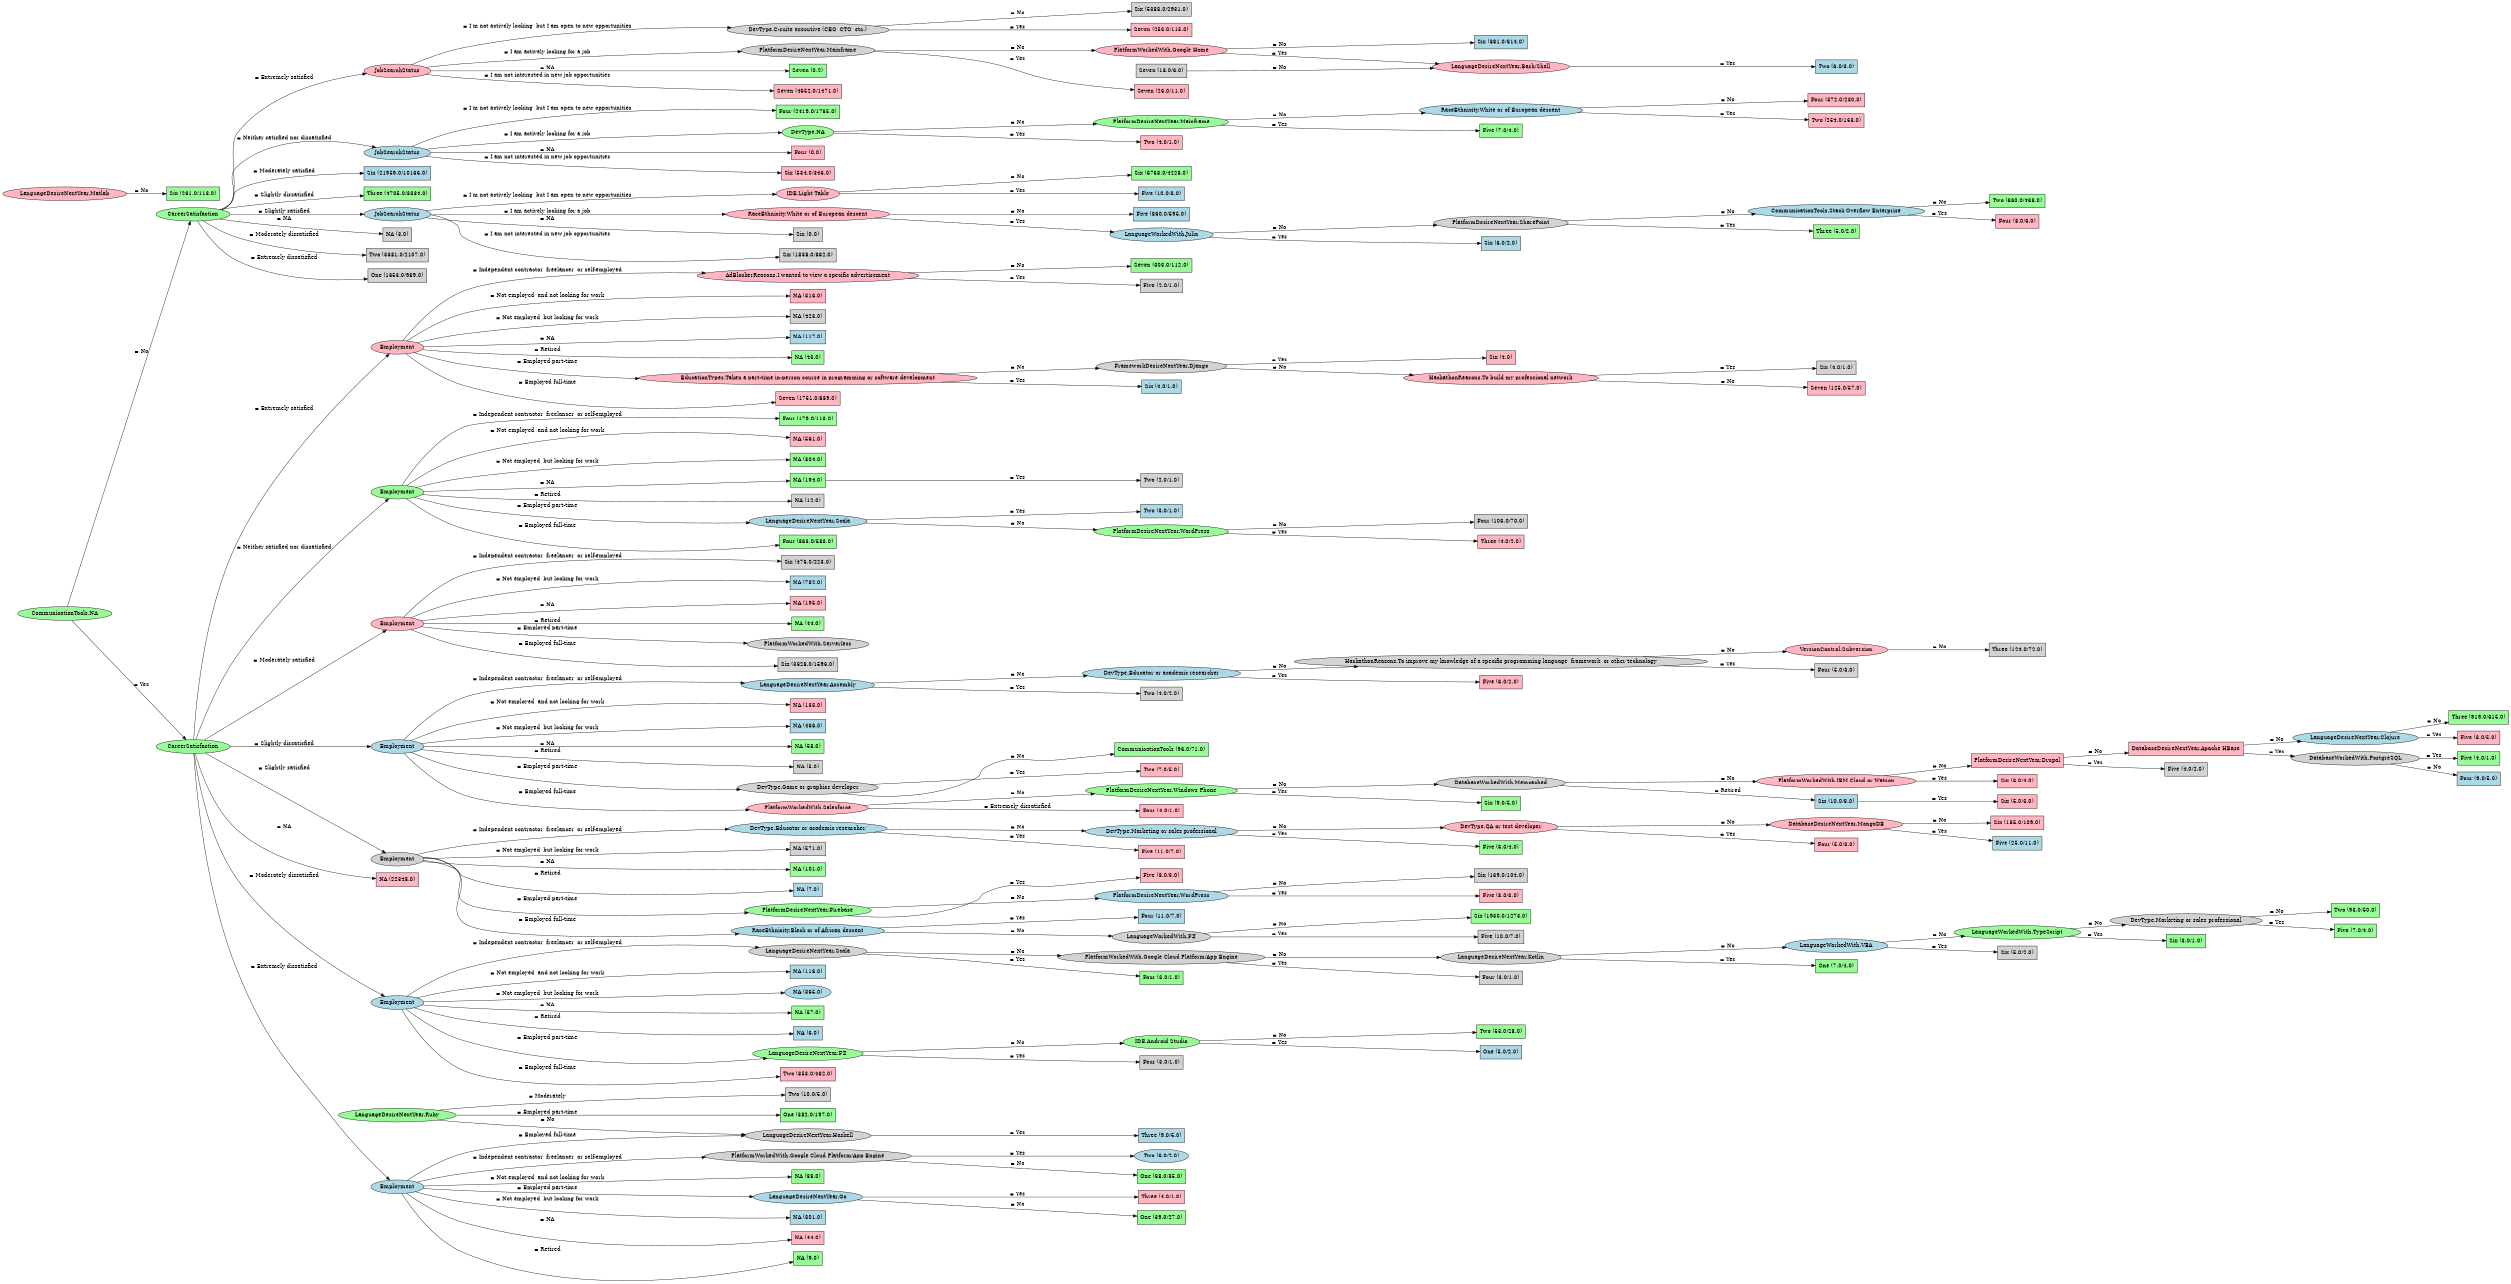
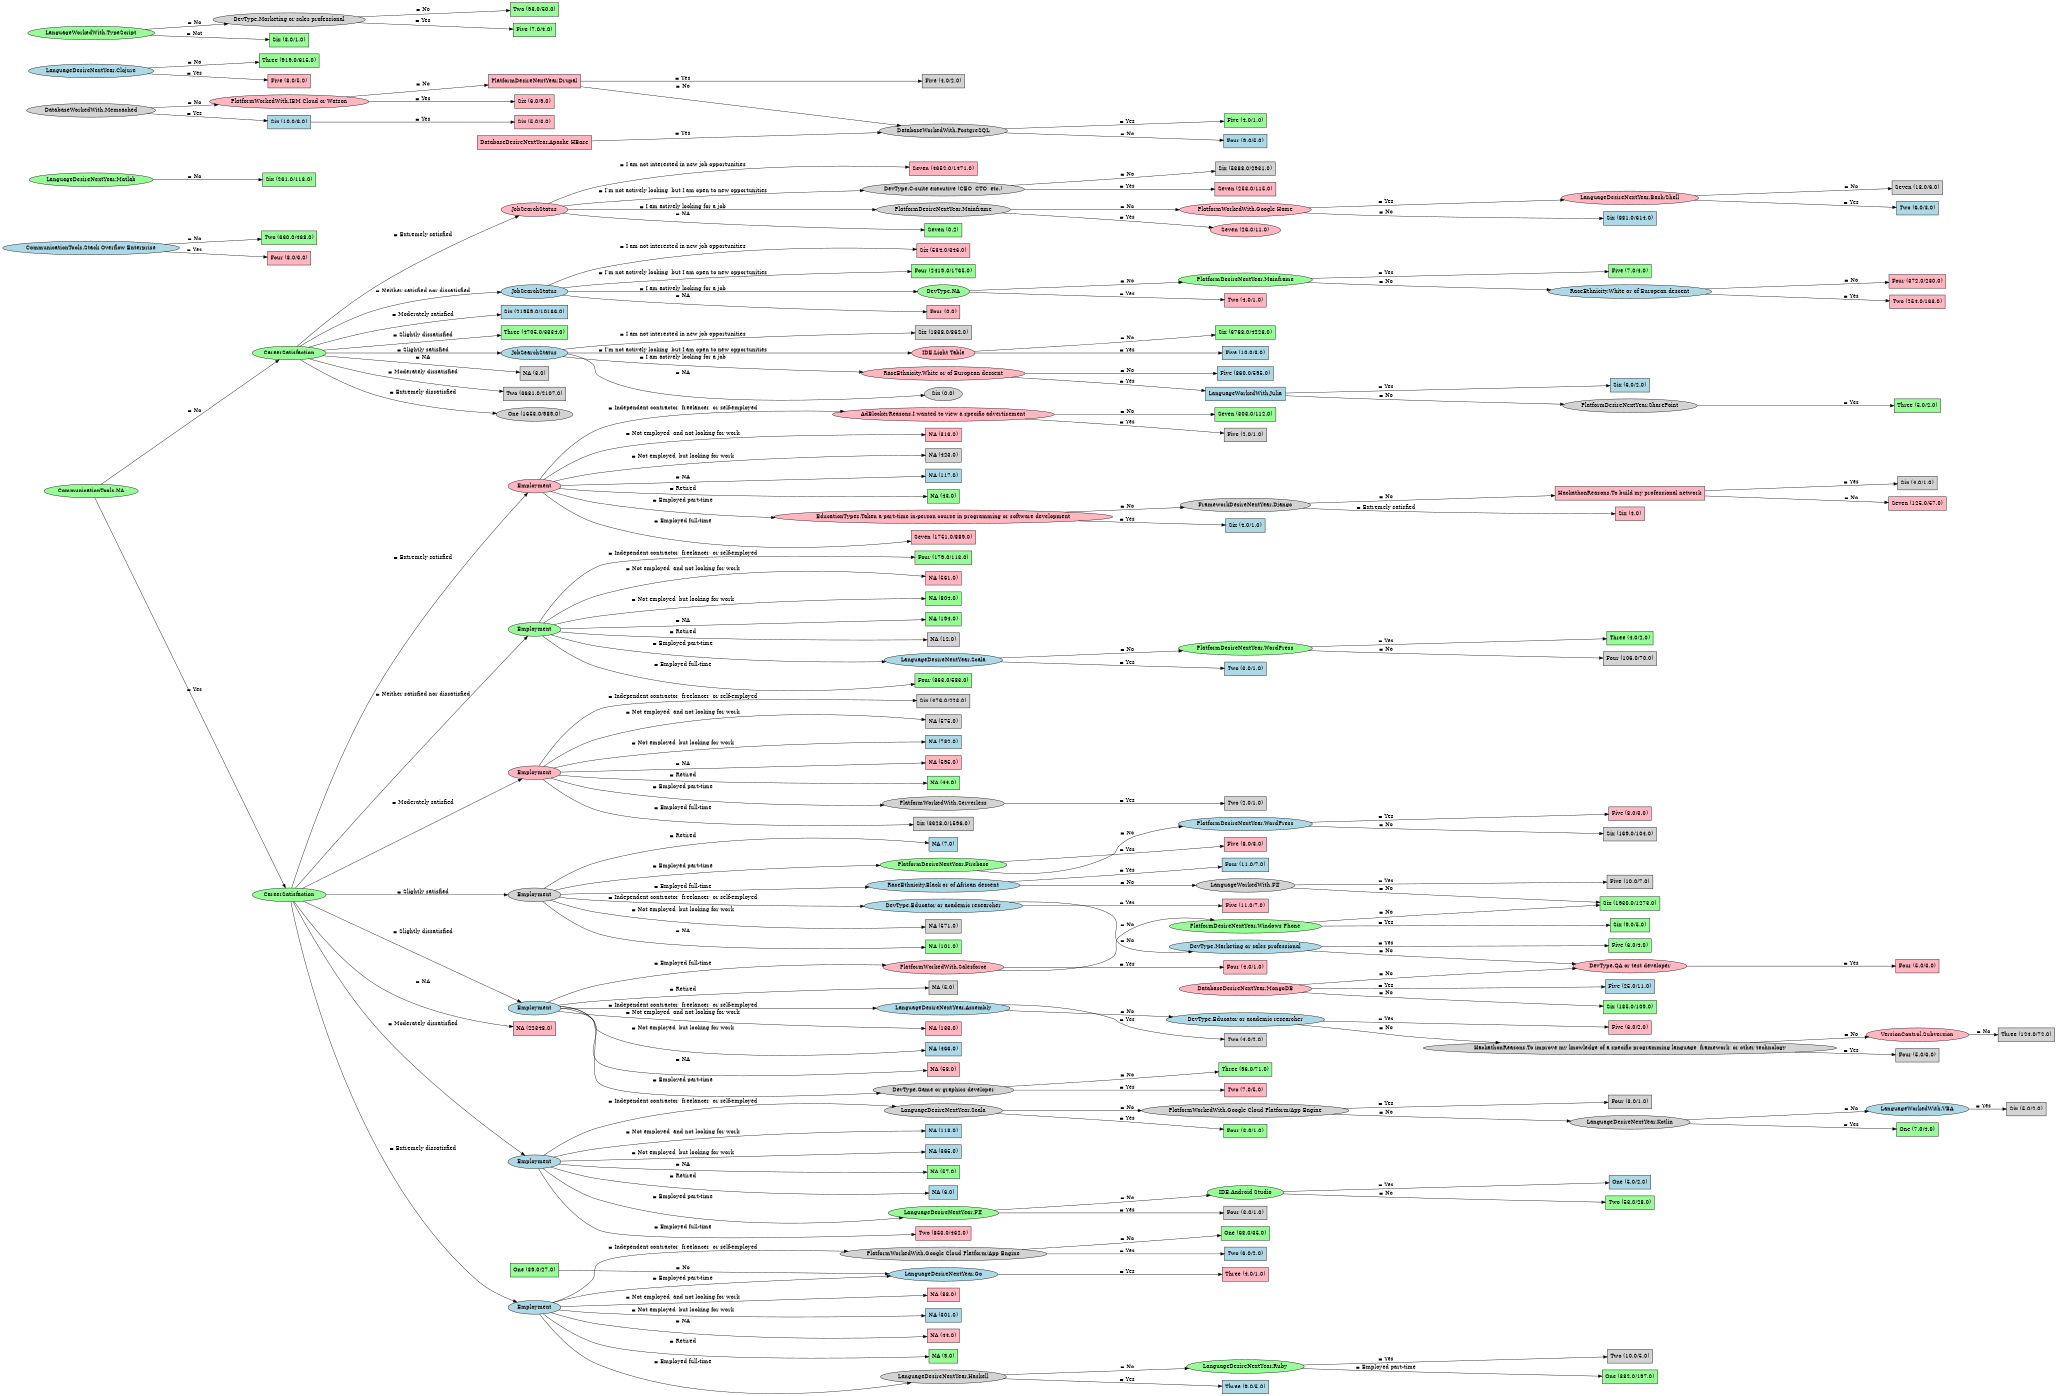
(1309, 70) -> (1791, 192)
(1161, 91) -> (1245, 230)
(65, 194) -> (91, 180)
(1658, 217) -> none
(808, 235) -> (943, 394)
(1161, 235) -> (1245, 394)
(397, 276) -> (534, 414)
(1280, 360) -> (1386, 508)
(1501, 378) -> (1630, 493)
(981, 480) -> (1113, 803)
(1501, 542) -> (1630, 638)
(808, 603) -> (943, 763)
none -> (943, 722)
(2271, 743) -> none
(808, 747) -> (943, 1070)
(1161, 750) -> (1245, 1070)
(2094, 755) -> (739, 106)
(2017, 781) -> (534, 102)
(1335, 787) -> (1451, 913)
(1728, 791) -> (195, 114)
(1018, 807) -> (1127, 964)
(2017, 823) -> (1630, 1007)
(1662, 826) -> (1436, 976)
(2095, 935) -> (195, 34)
(1921, 939) -> none
(808, 992) -> (943, 1152)
(547, 1096) -> (1386, 1359)
(590, 1130) -> (1094, 1372)
(1161, 1156) -> (1245, 1254)
(808, 1177) -> (943, 1295)
(995, 1208) -> (722, 1272)
